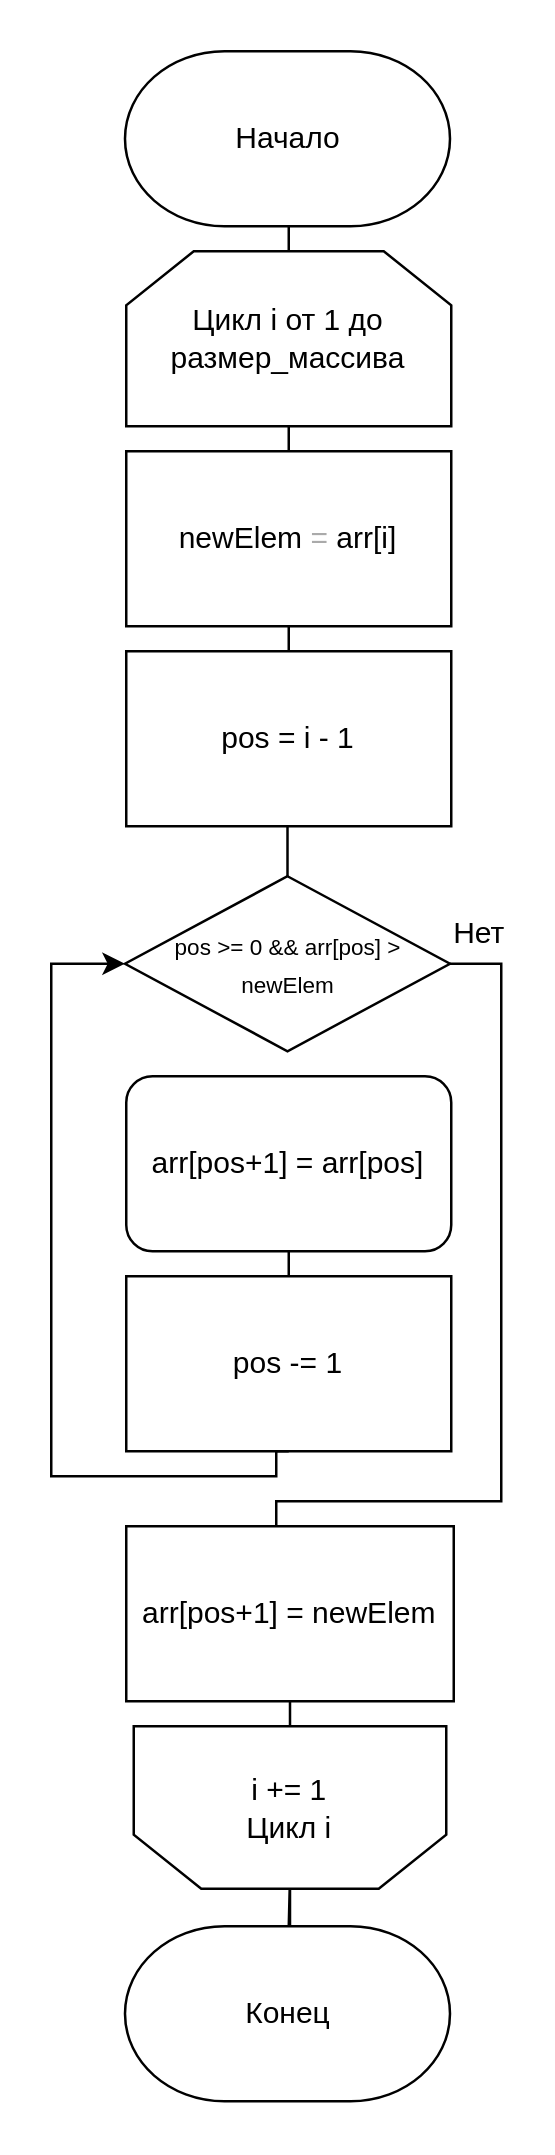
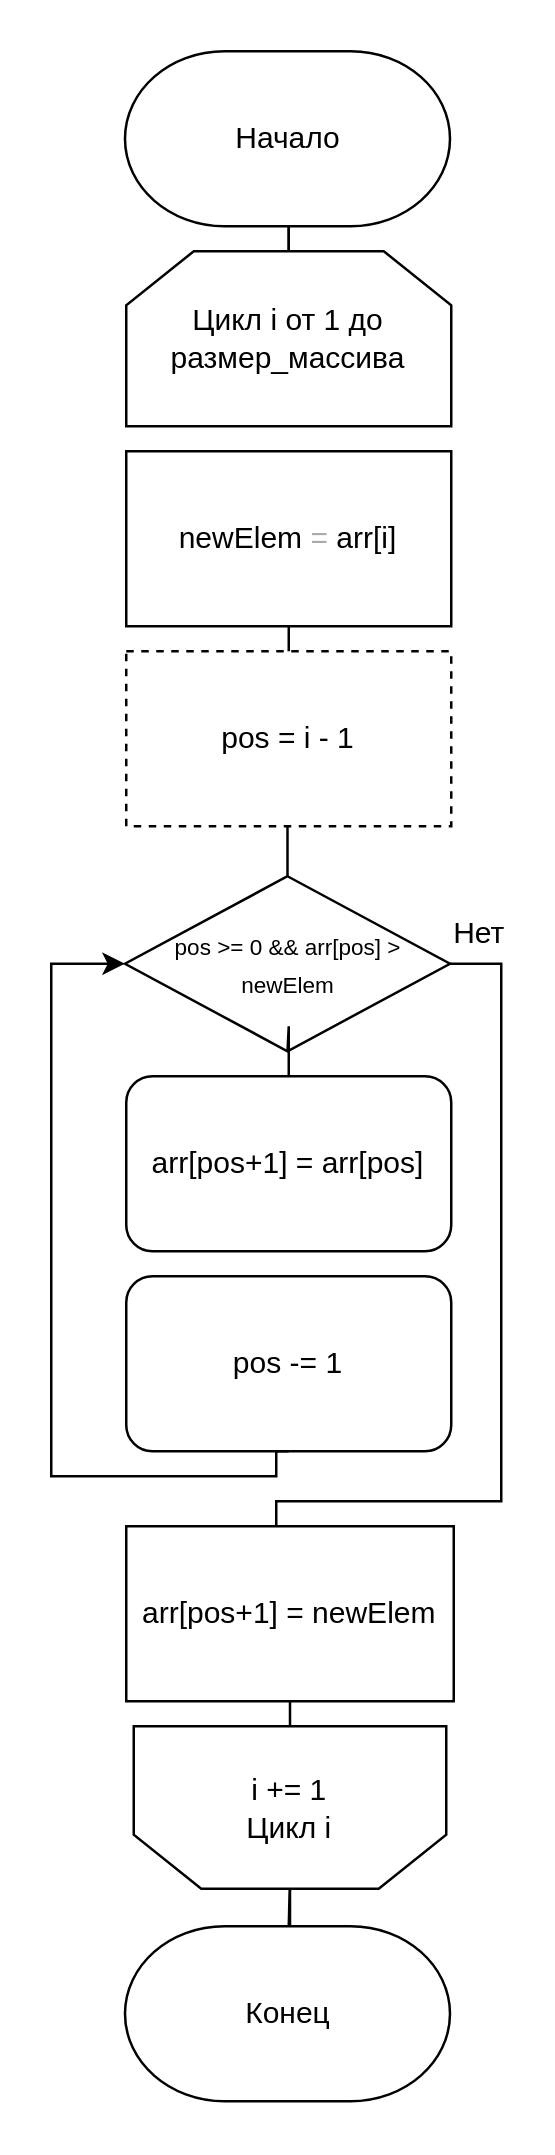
(289, 438) -> (289, 225)
(289, 739) -> (289, 739)
(289, 1263) -> (289, 1039)
(289, 1364) -> (289, 1364)
